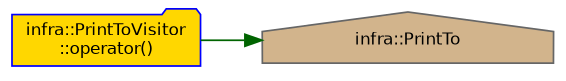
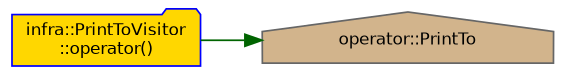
(408, 40) -> (408, 40)
